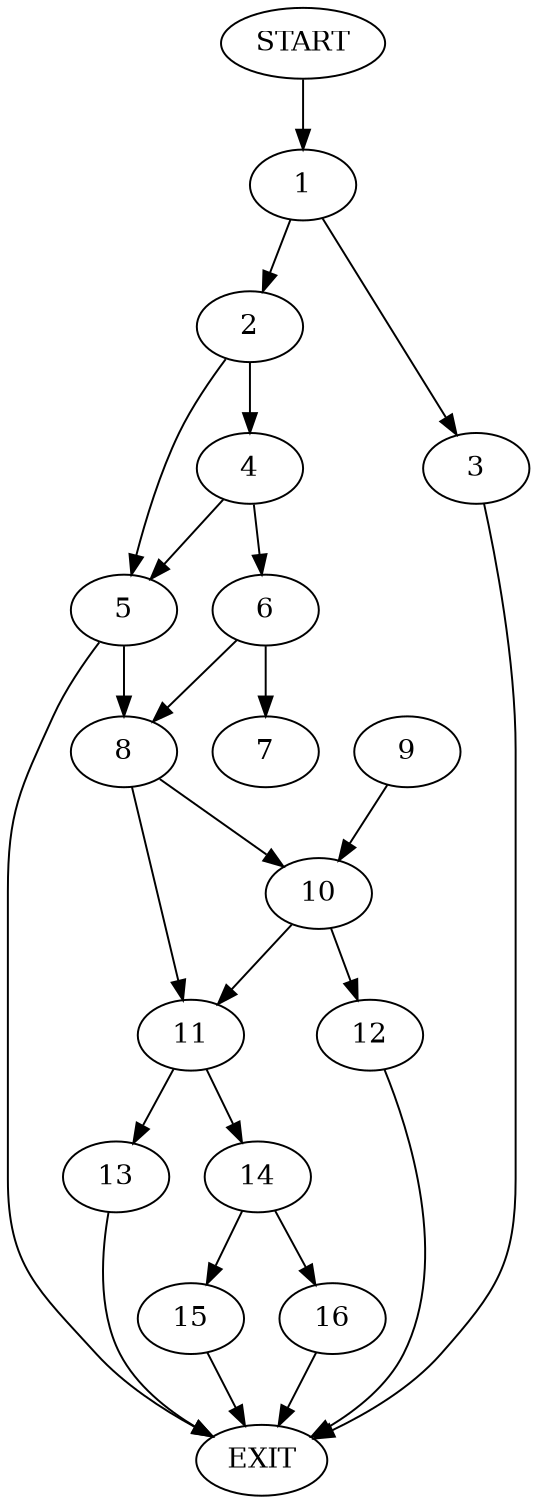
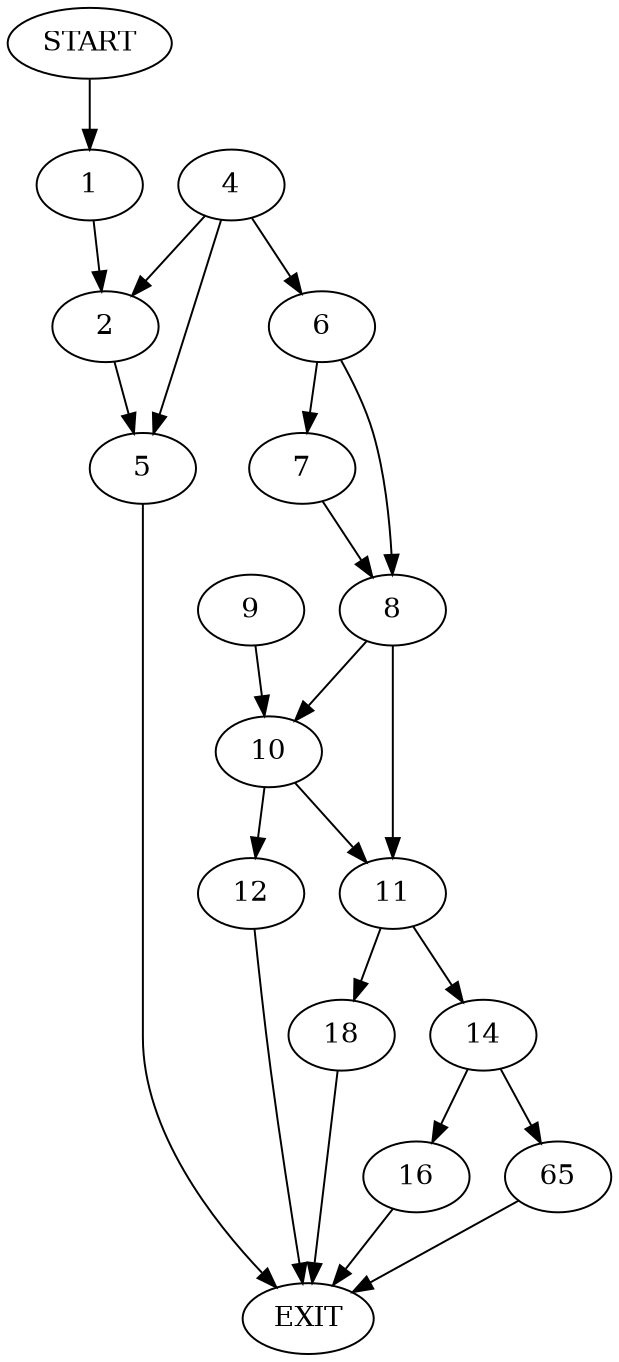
(250, 388) -> (175, 249)
(476, 468) -> none
(124, 671) -> (342, 531)
(116, 1177) -> (342, 1035)
(191, 1319) -> (558, 1177)
